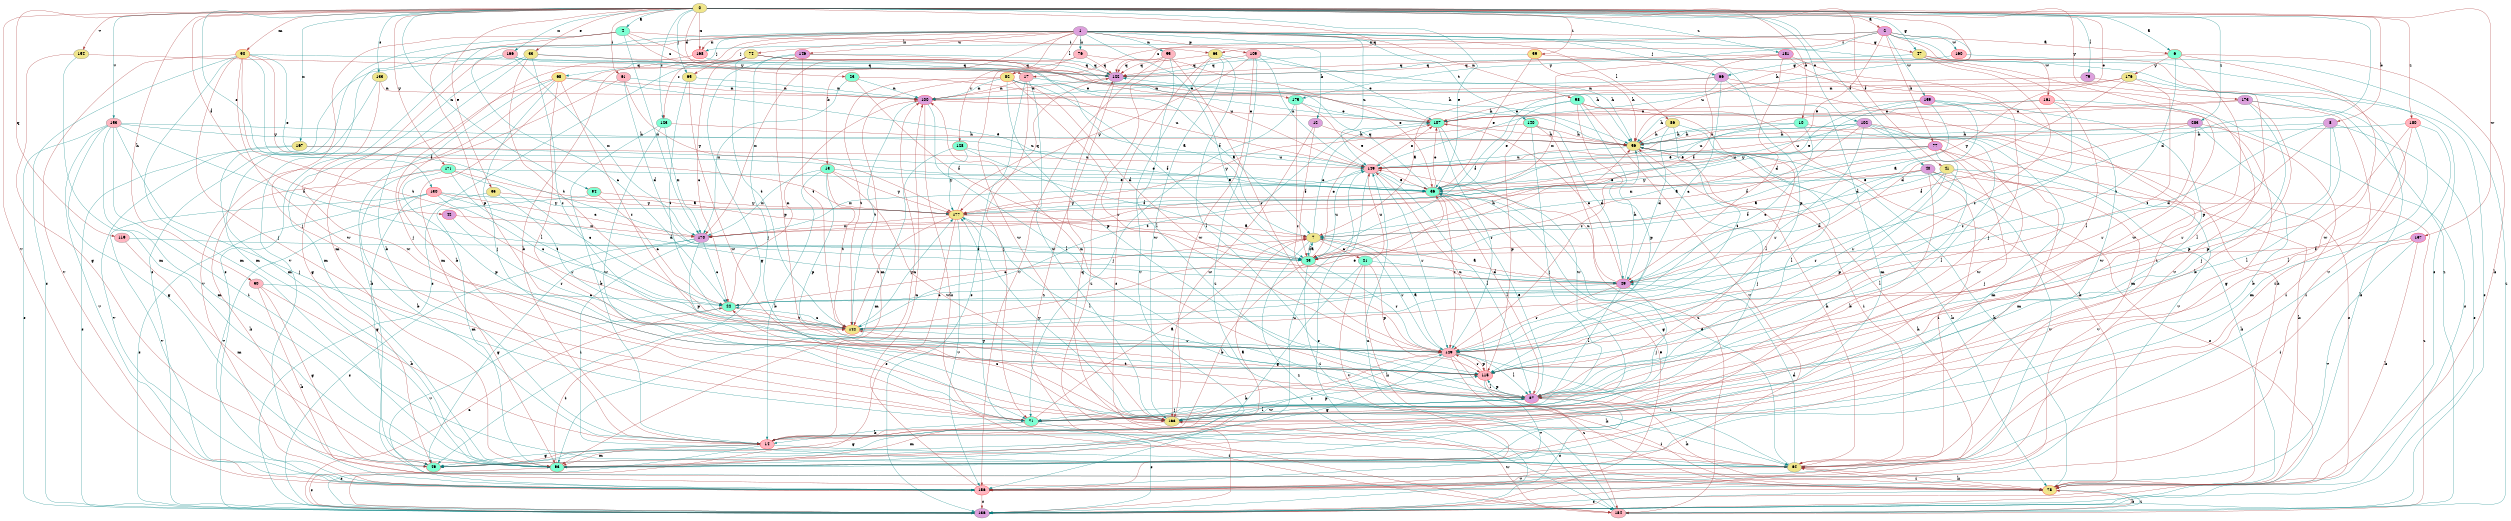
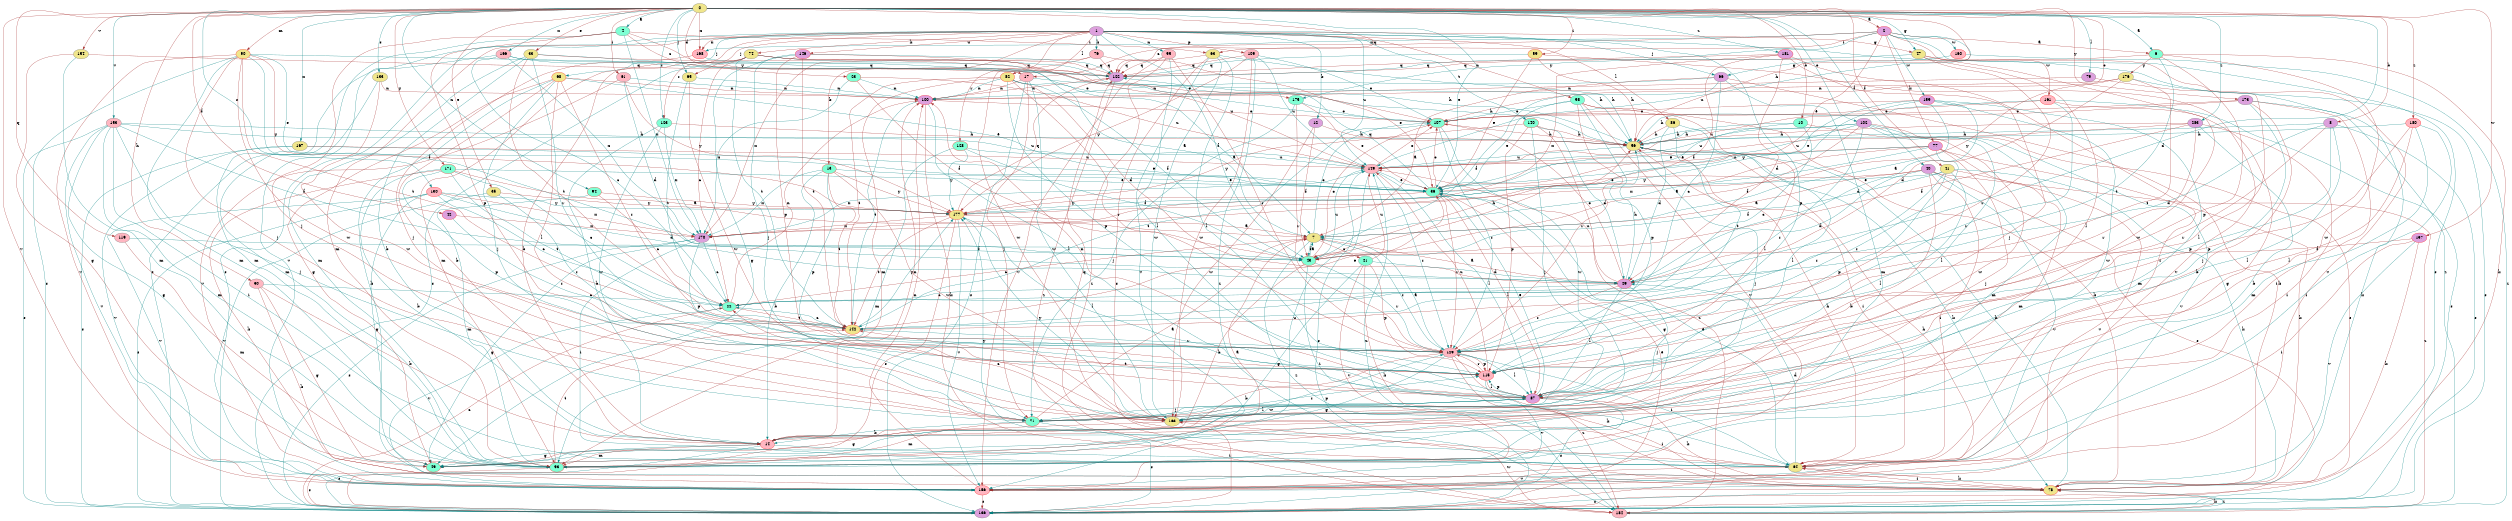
(595, 215) -> (596, 215)
